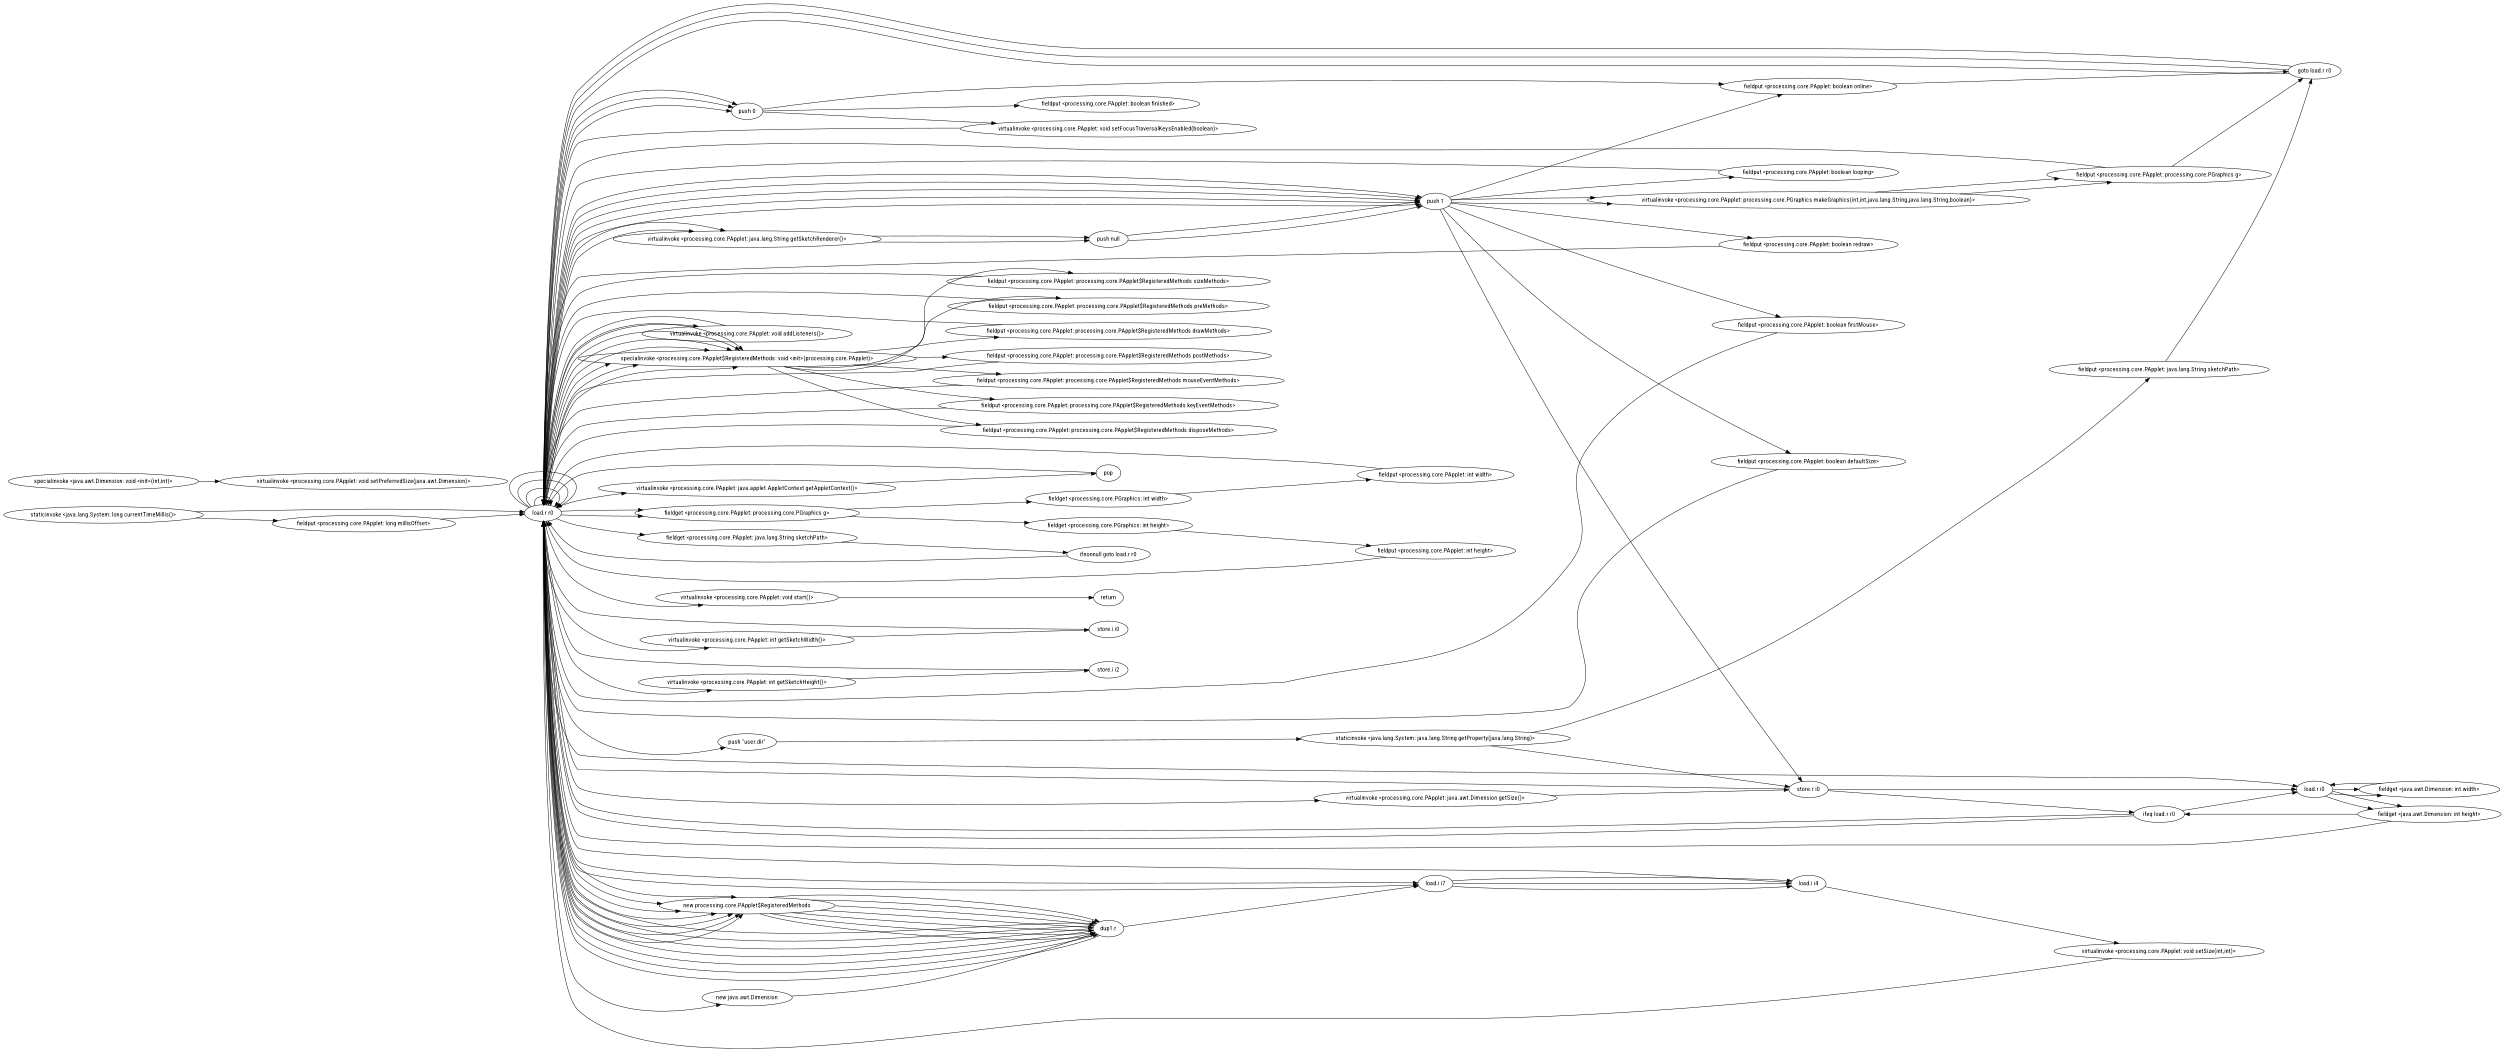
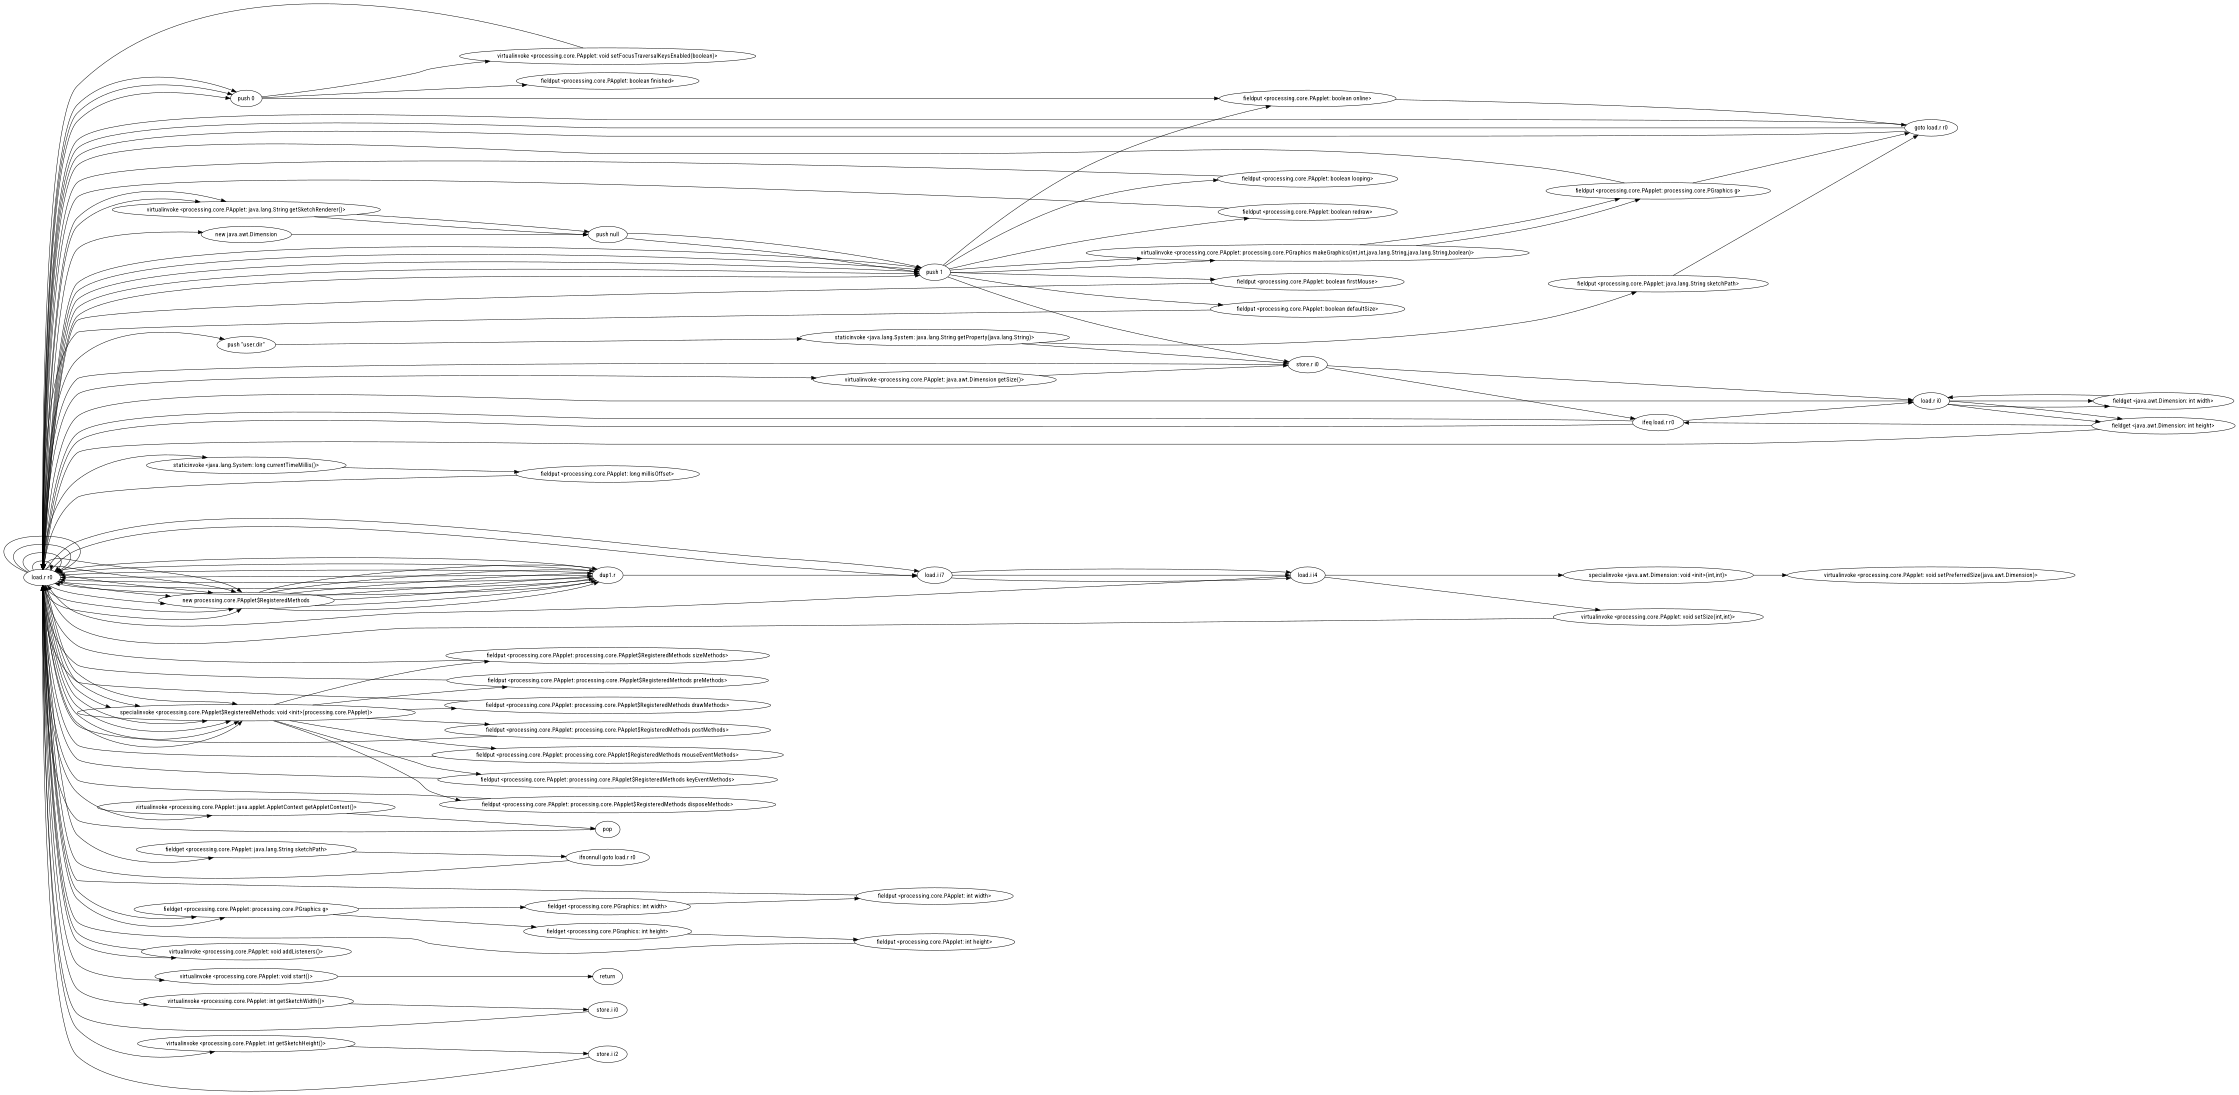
(358, 509) -> (91, 471)
none -> (1442, 575)
(944, 977) -> (437, 235)
